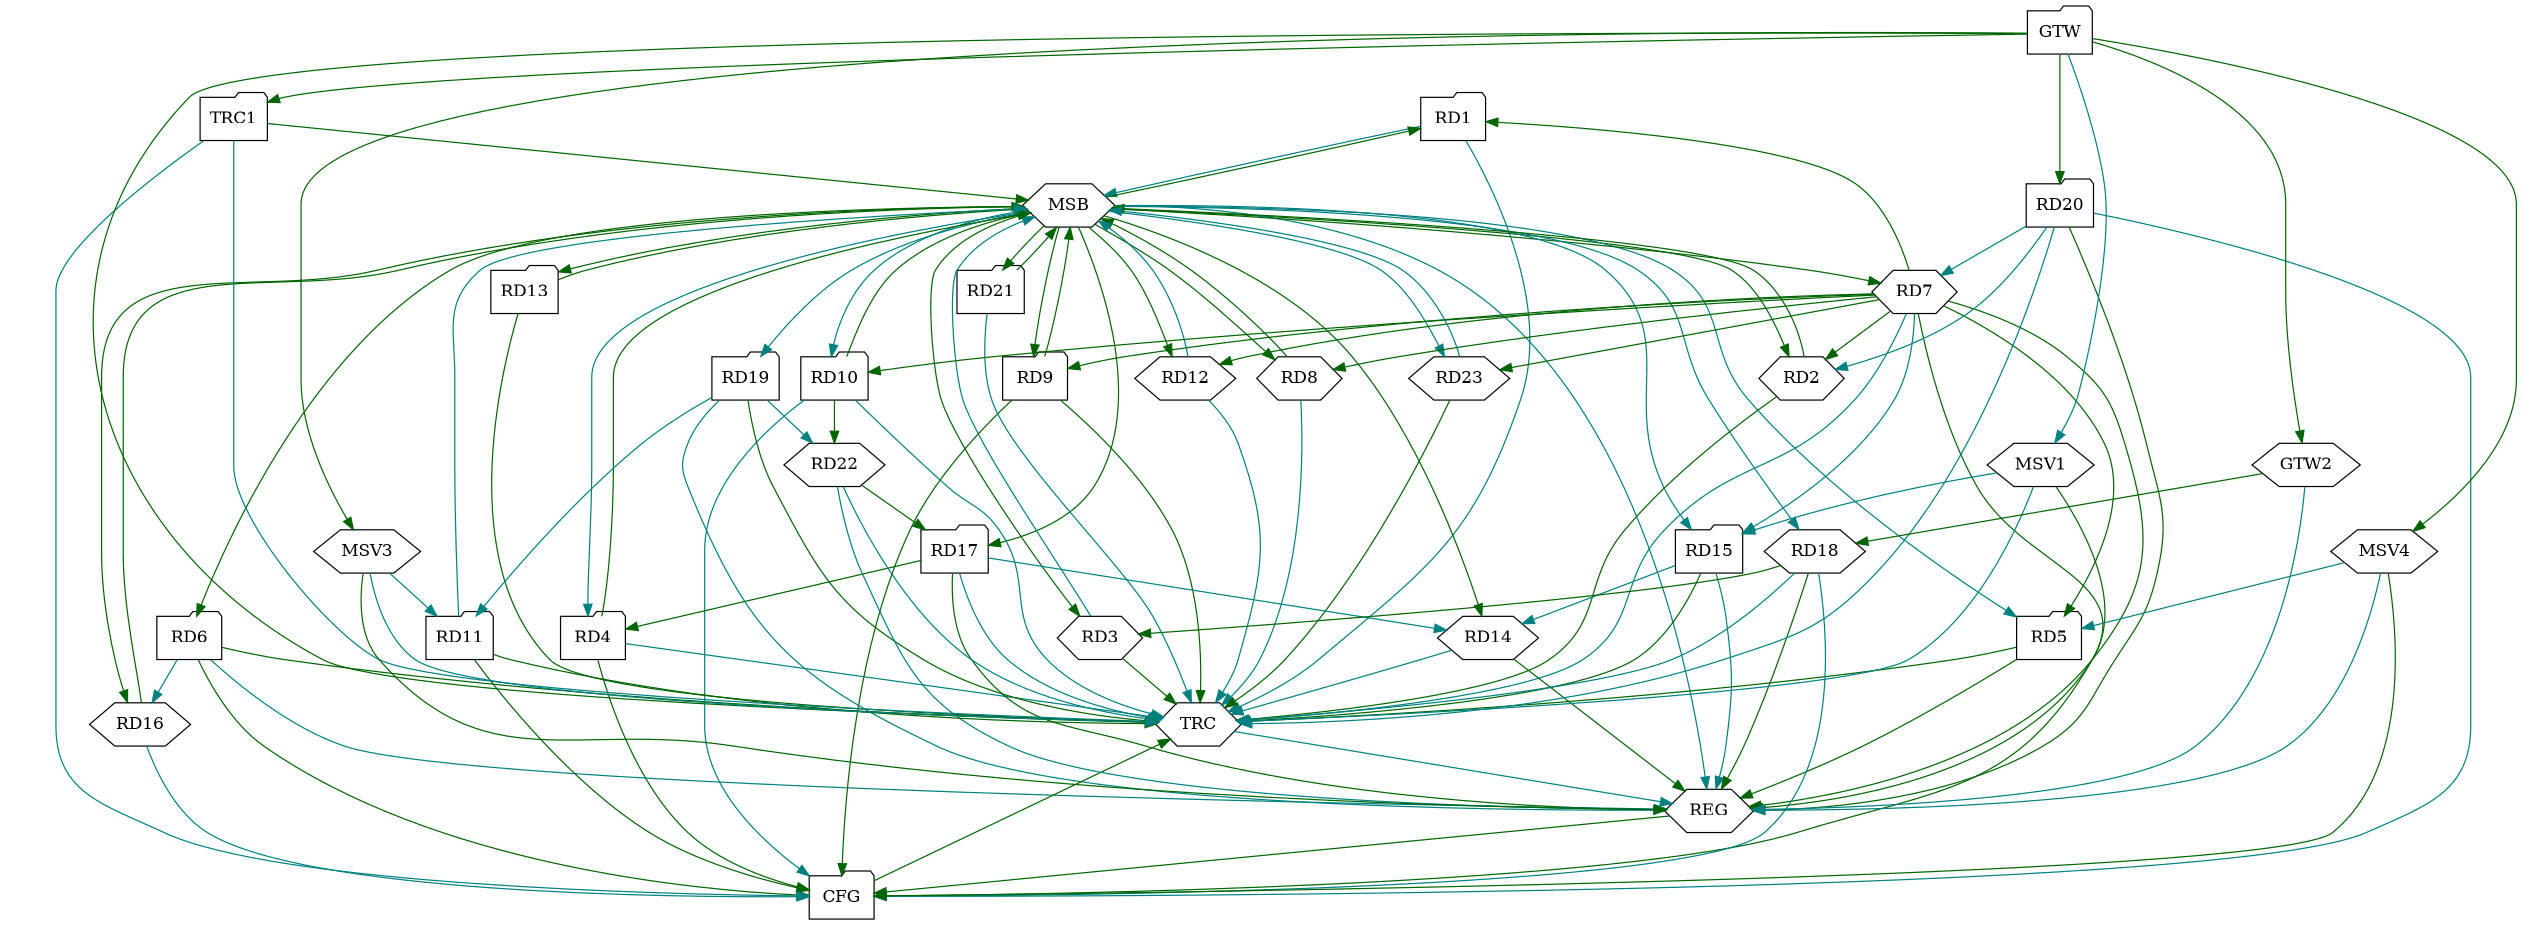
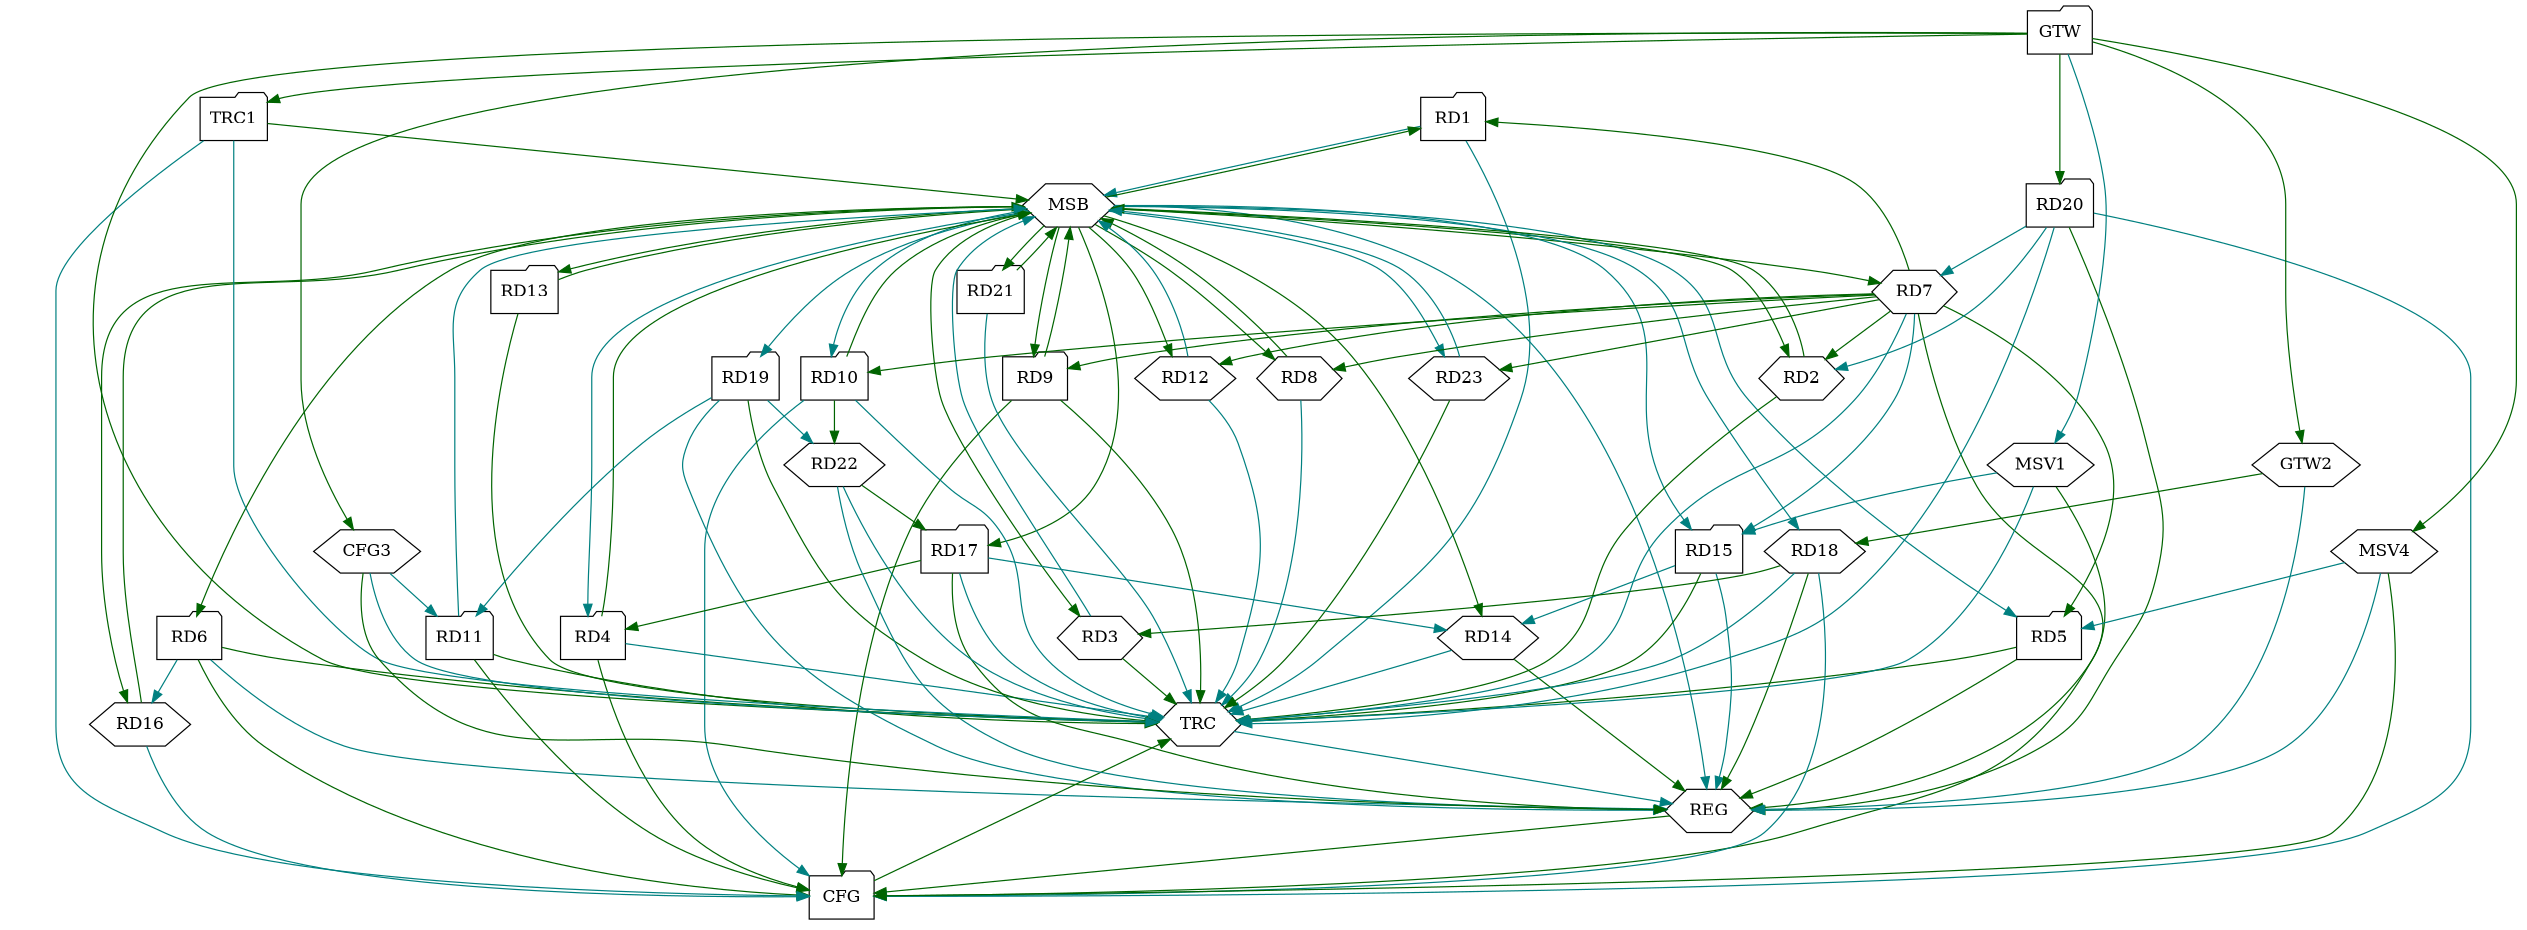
(367, 551) -> (367, 551)
(2130, 600) -> none
